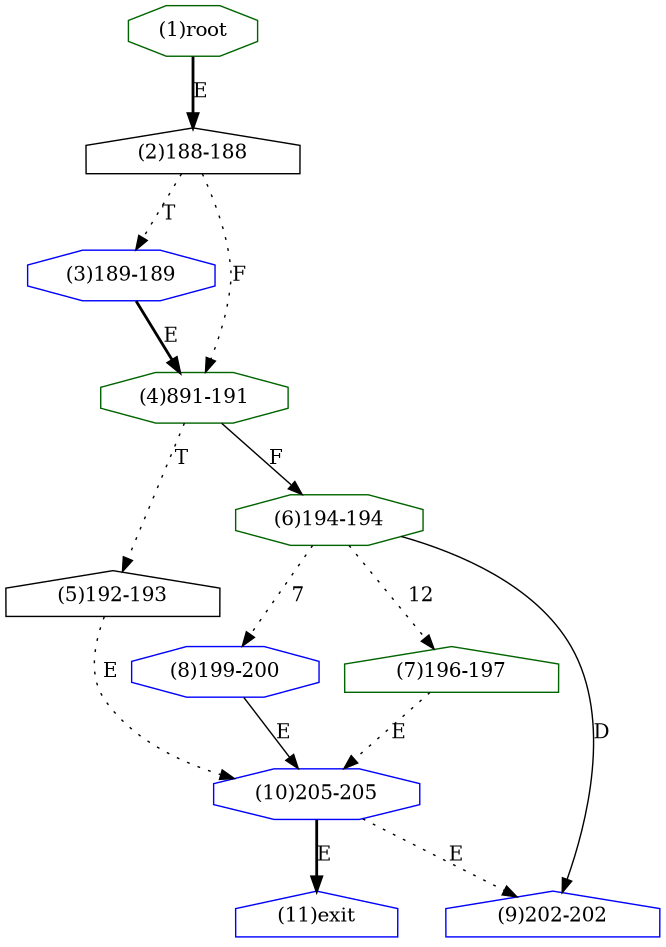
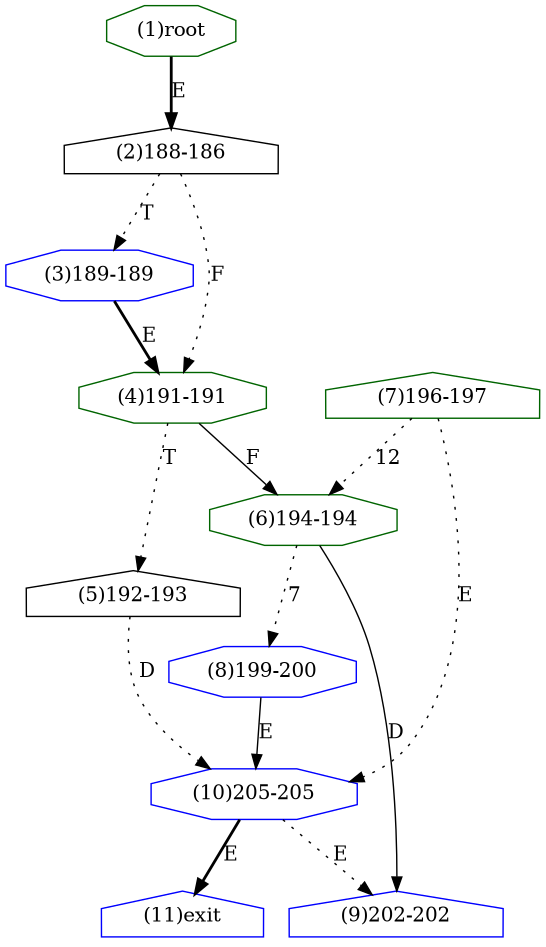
(193, 153) -> (171, 153)
(194, 398) -> (173, 398)
(387, 592) -> (376, 451)
(111, 672) -> (147, 672)
